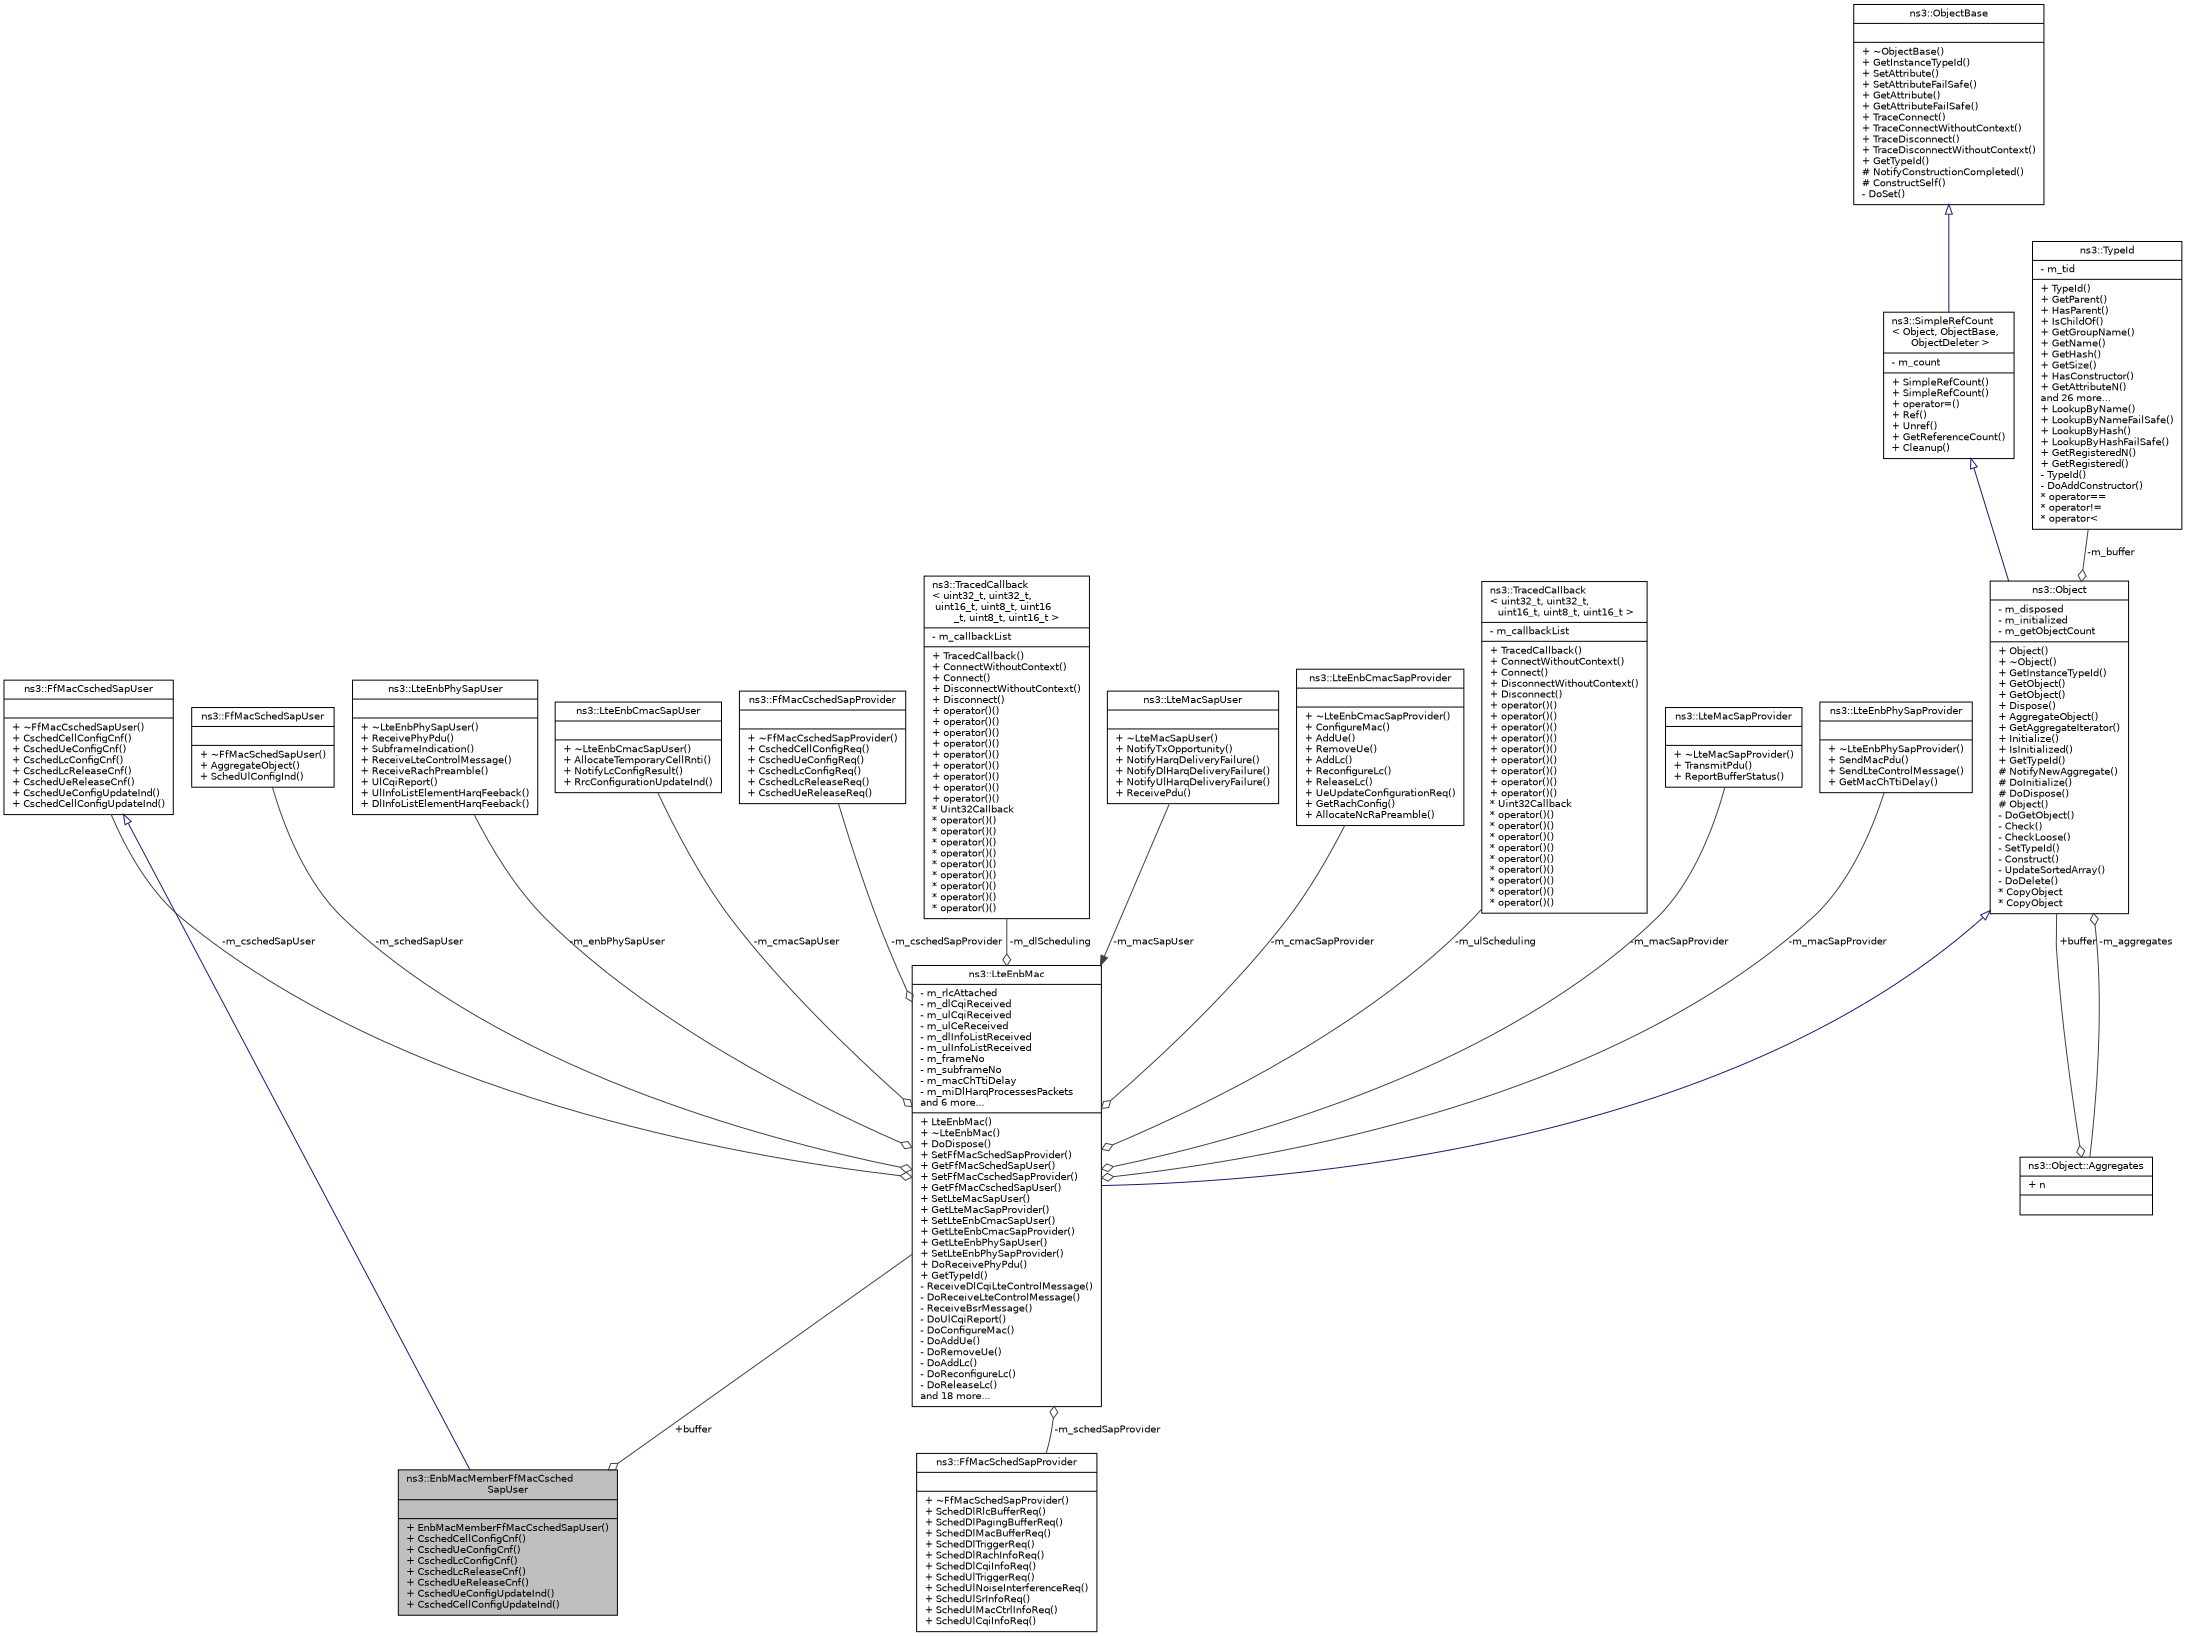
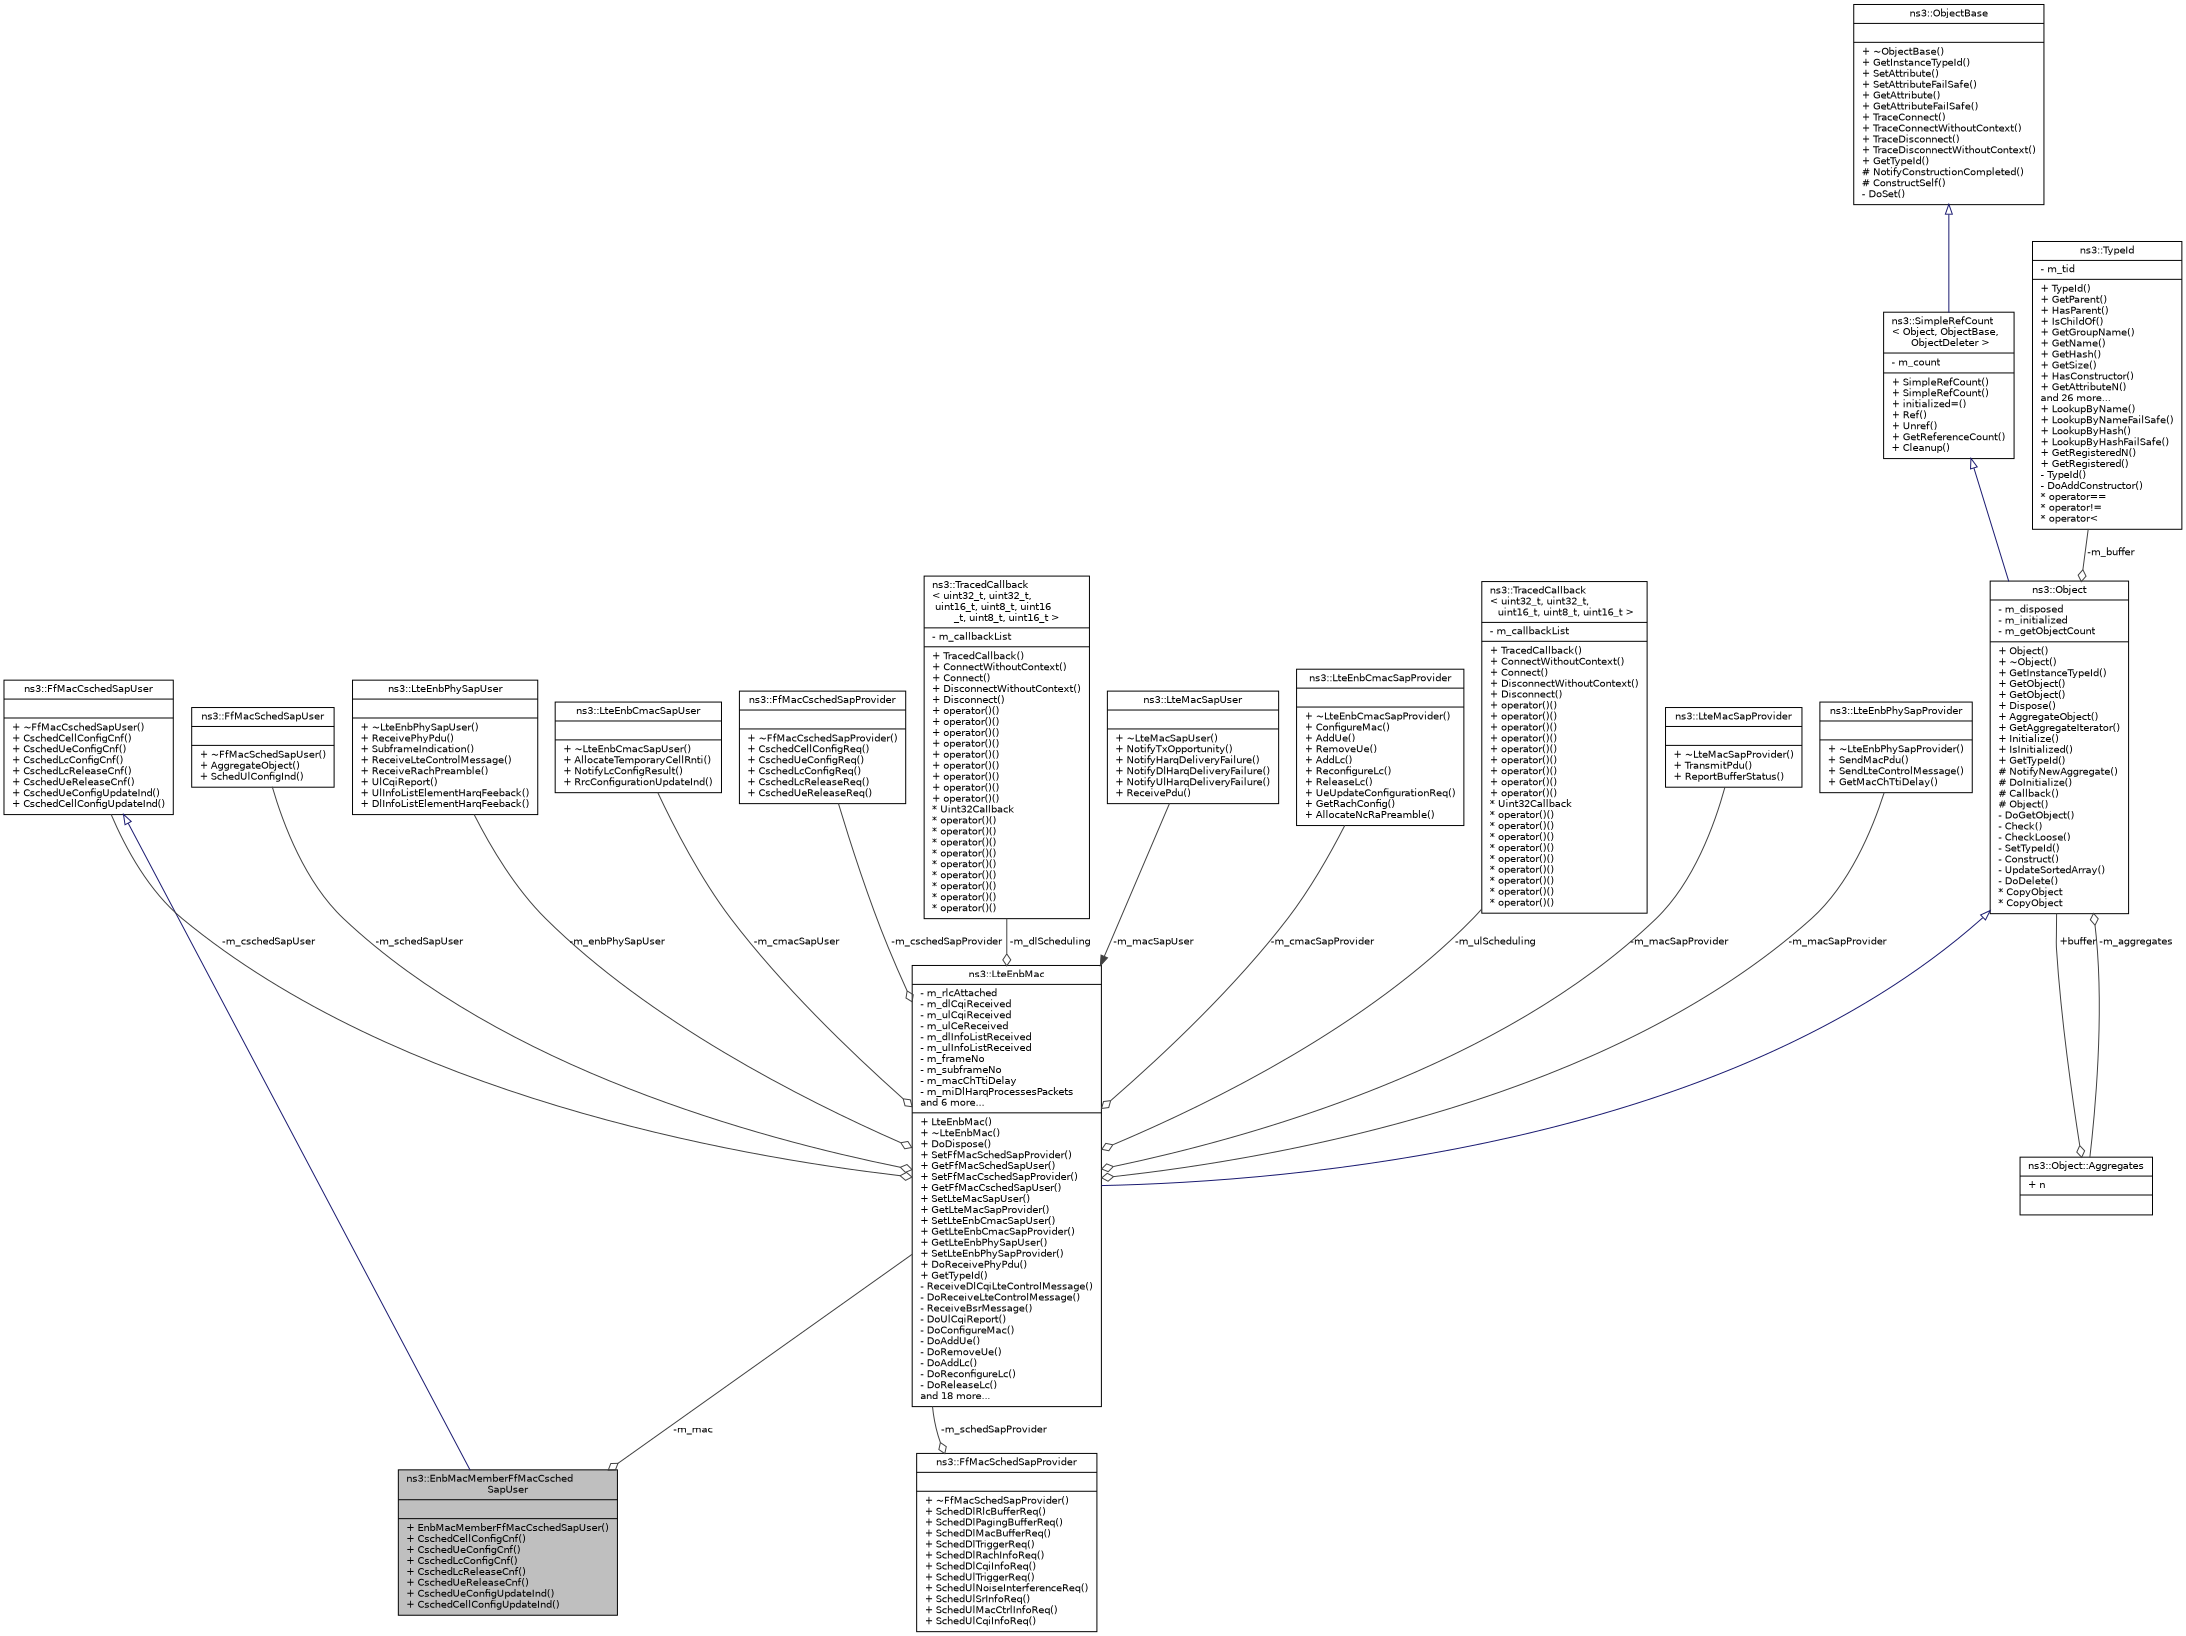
(1926, 404) -> (1929, 404)
(2034, 794) -> (2029, 794)
(692, 1430) -> (692, 1430)
(1050, 1436) -> (935, 1425)
